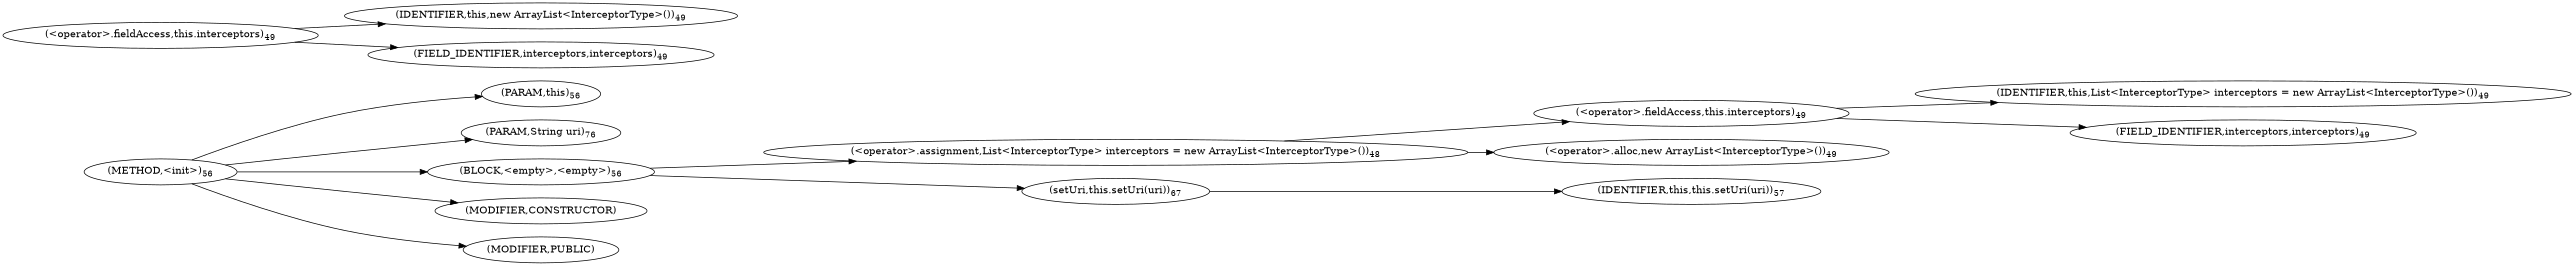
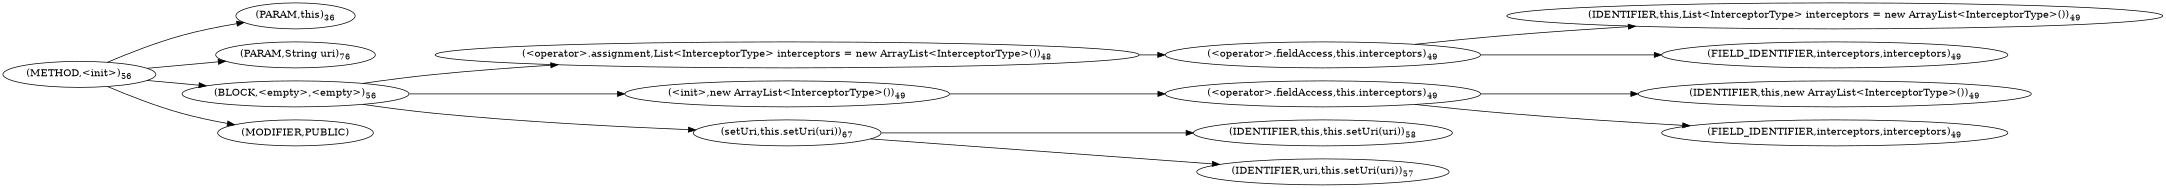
(575, 93) -> (330, 15)
none -> (787, 94)
(1691, 152) -> none
none -> (1323, 172)
(1780, 190) -> (1411, 132)
(541, 211) -> none
